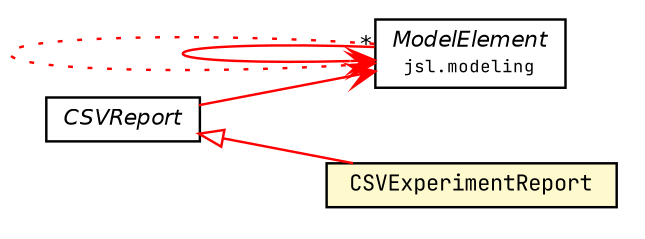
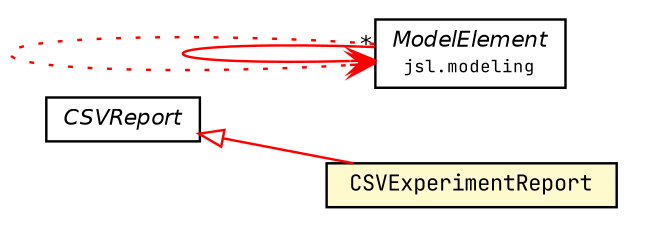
(275, 91) -> none
